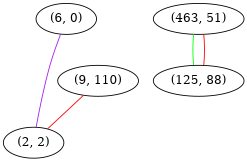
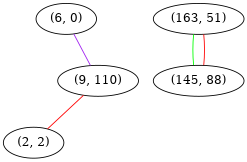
(199, 19) -> (199, 19)
(46, 80) -> (82, 50)
(199, 81) -> (199, 81)
